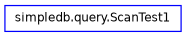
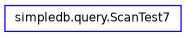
(93, 18) -> (93, 18)
